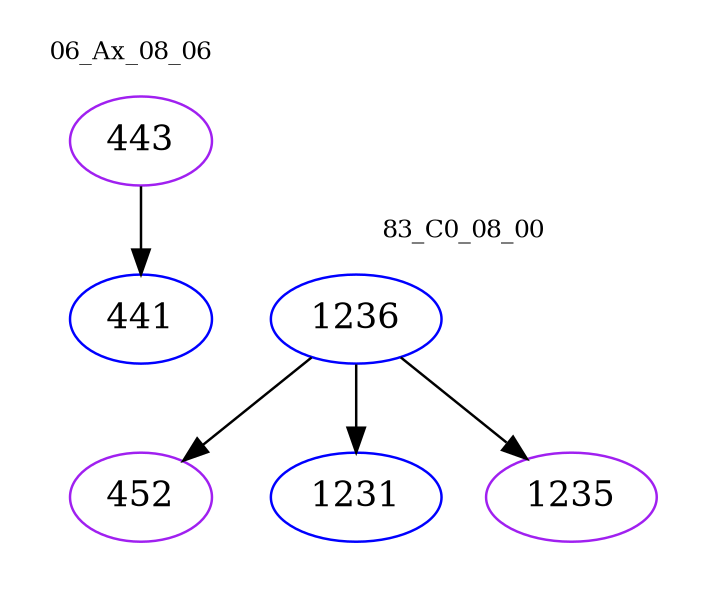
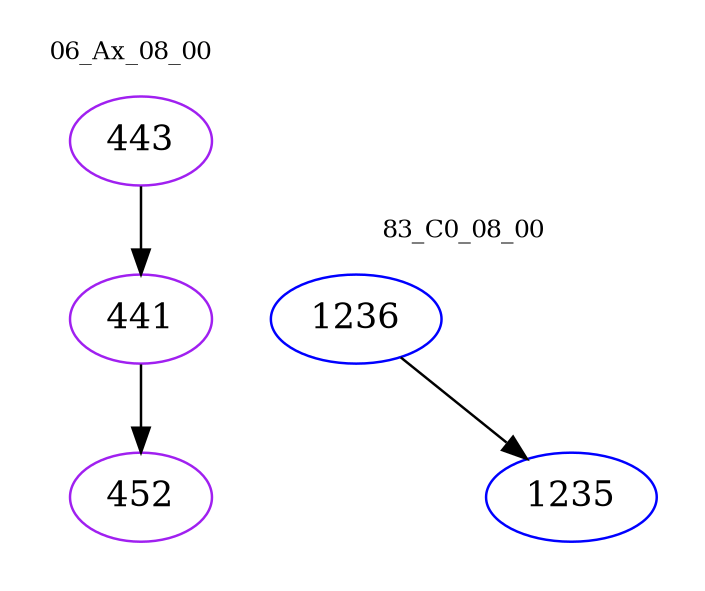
(131, 53) -> (131, 53)
(141, 319) -> (141, 319)
(268, 392) -> (141, 396)
(356, 497) -> none
(571, 497) -> (571, 497)
